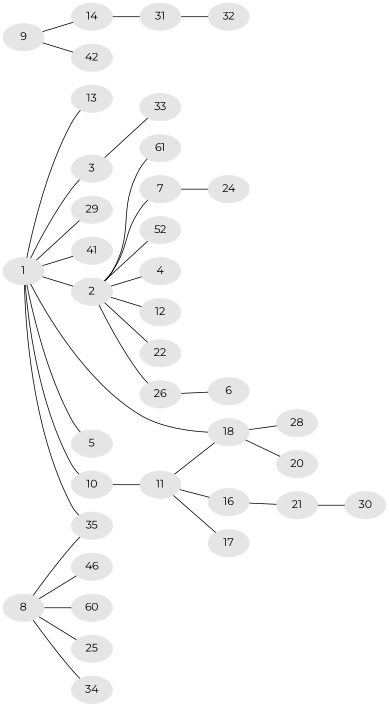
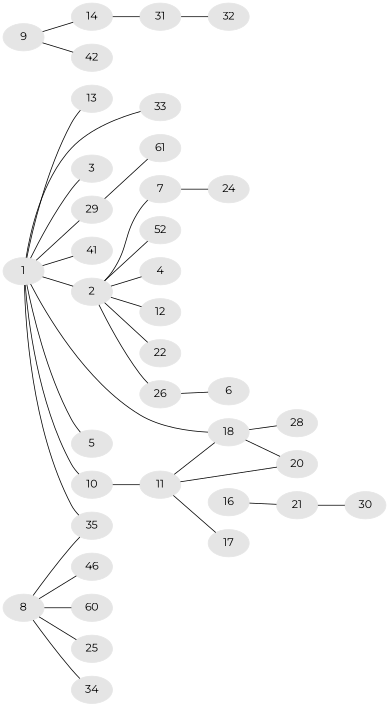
(126, 138) -> (59, 164)
(126, 220) -> (126, 179)
(195, 493) -> (229, 474)
